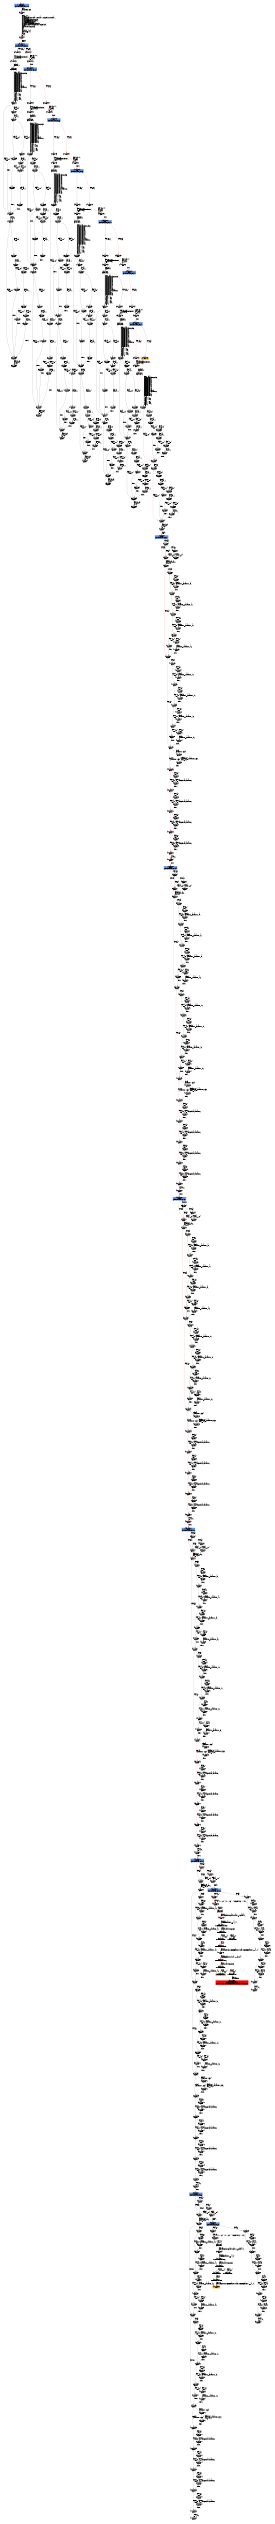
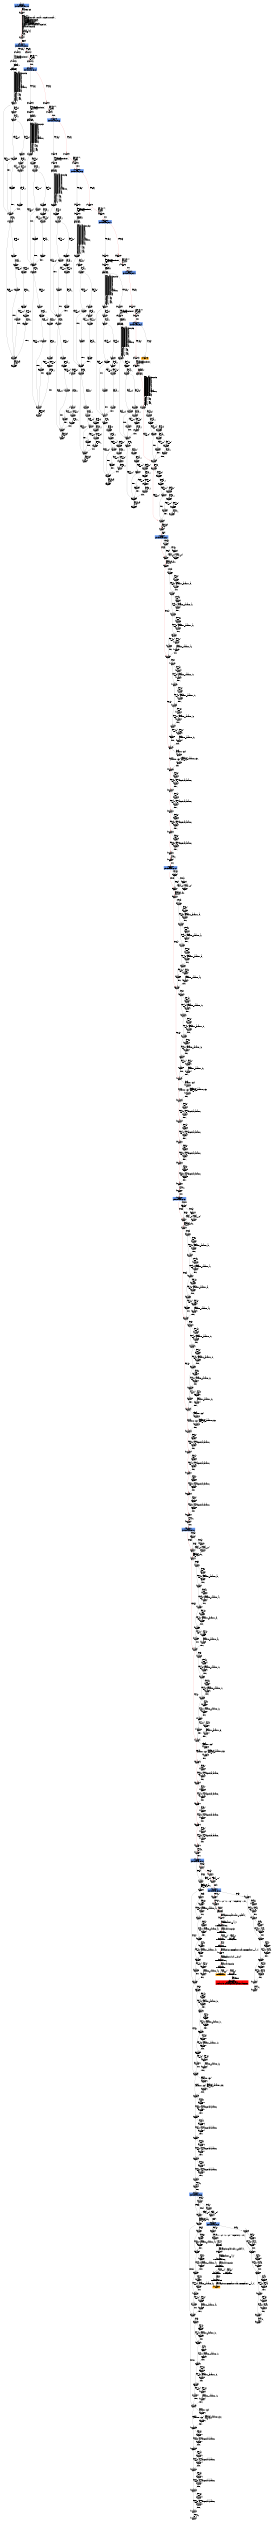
(167, 518) -> none
